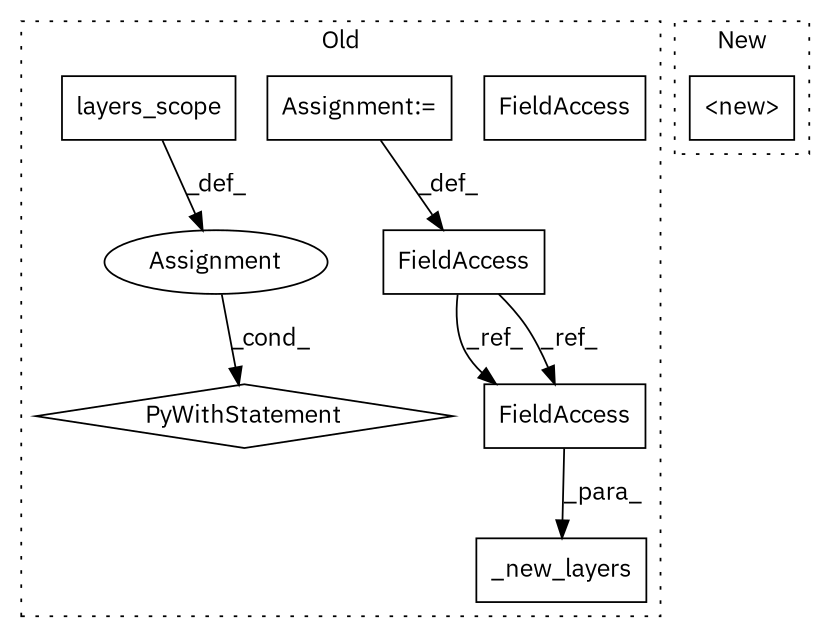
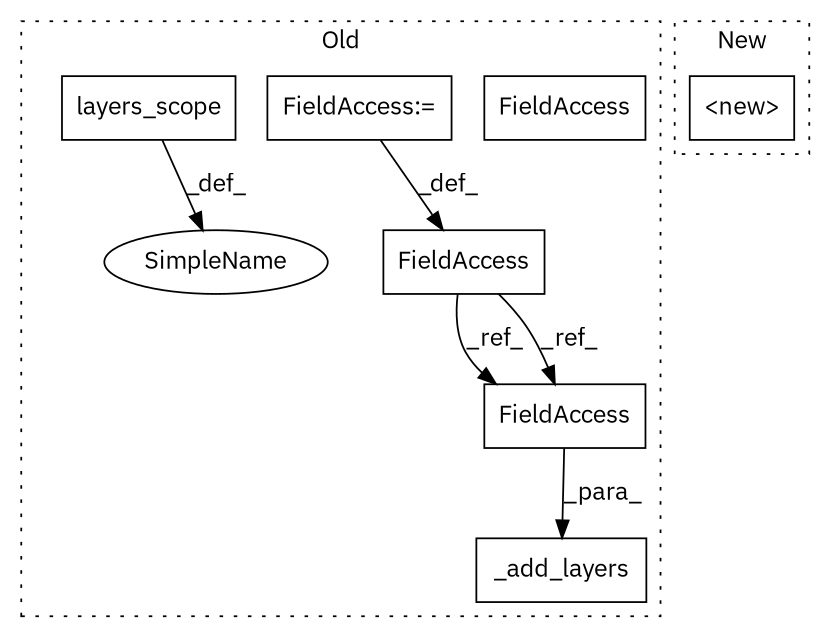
(359, 108) -> (359, 108)
(216, 262) -> (216, 262)
(244, 416) -> none
(561, 570) -> (561, 570)
